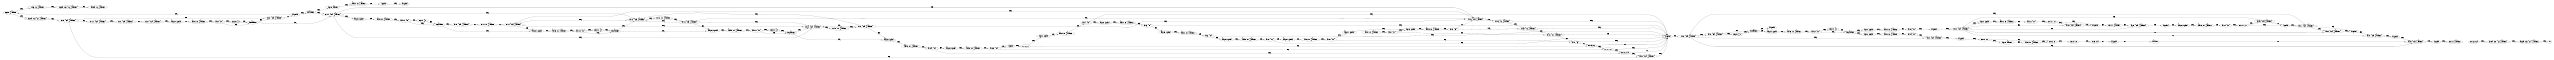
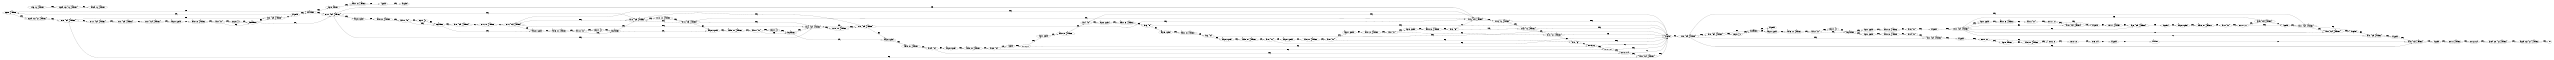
(22, 10) -> (161, 11)
(1378, 29) -> (1359, 33)
none -> (2465, 42)
